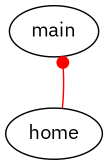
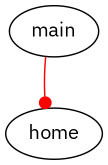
(64, 88) -> (45, 77)
